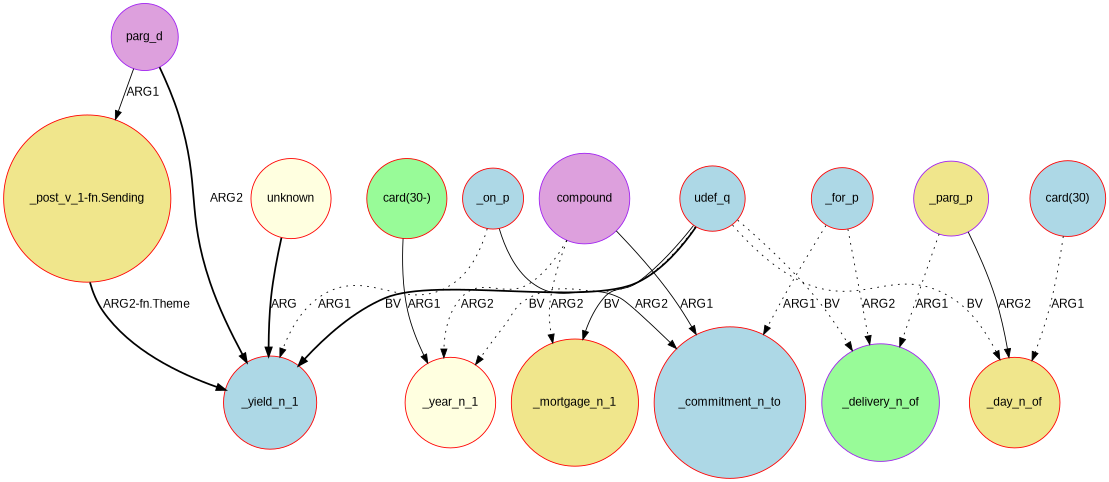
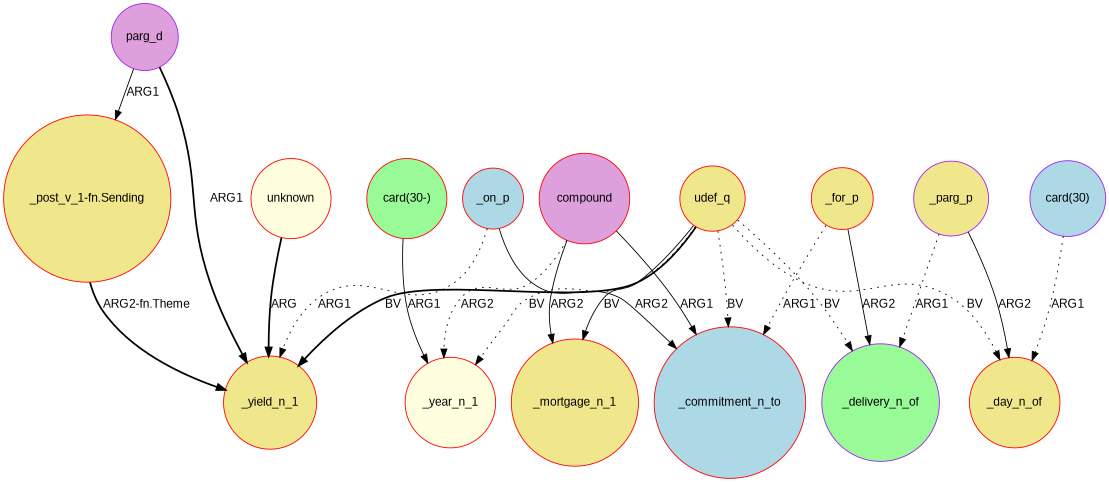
(227, 199) -> (227, 199)
(584, 199) -> (584, 199)
(713, 199) -> (713, 199)
(842, 199) -> (842, 199)
(1068, 199) -> (1068, 199)
none -> (724, 274)
(858, 283) -> (858, 283)
(553, 284) -> (553, 284)
(270, 403) -> (270, 403)
